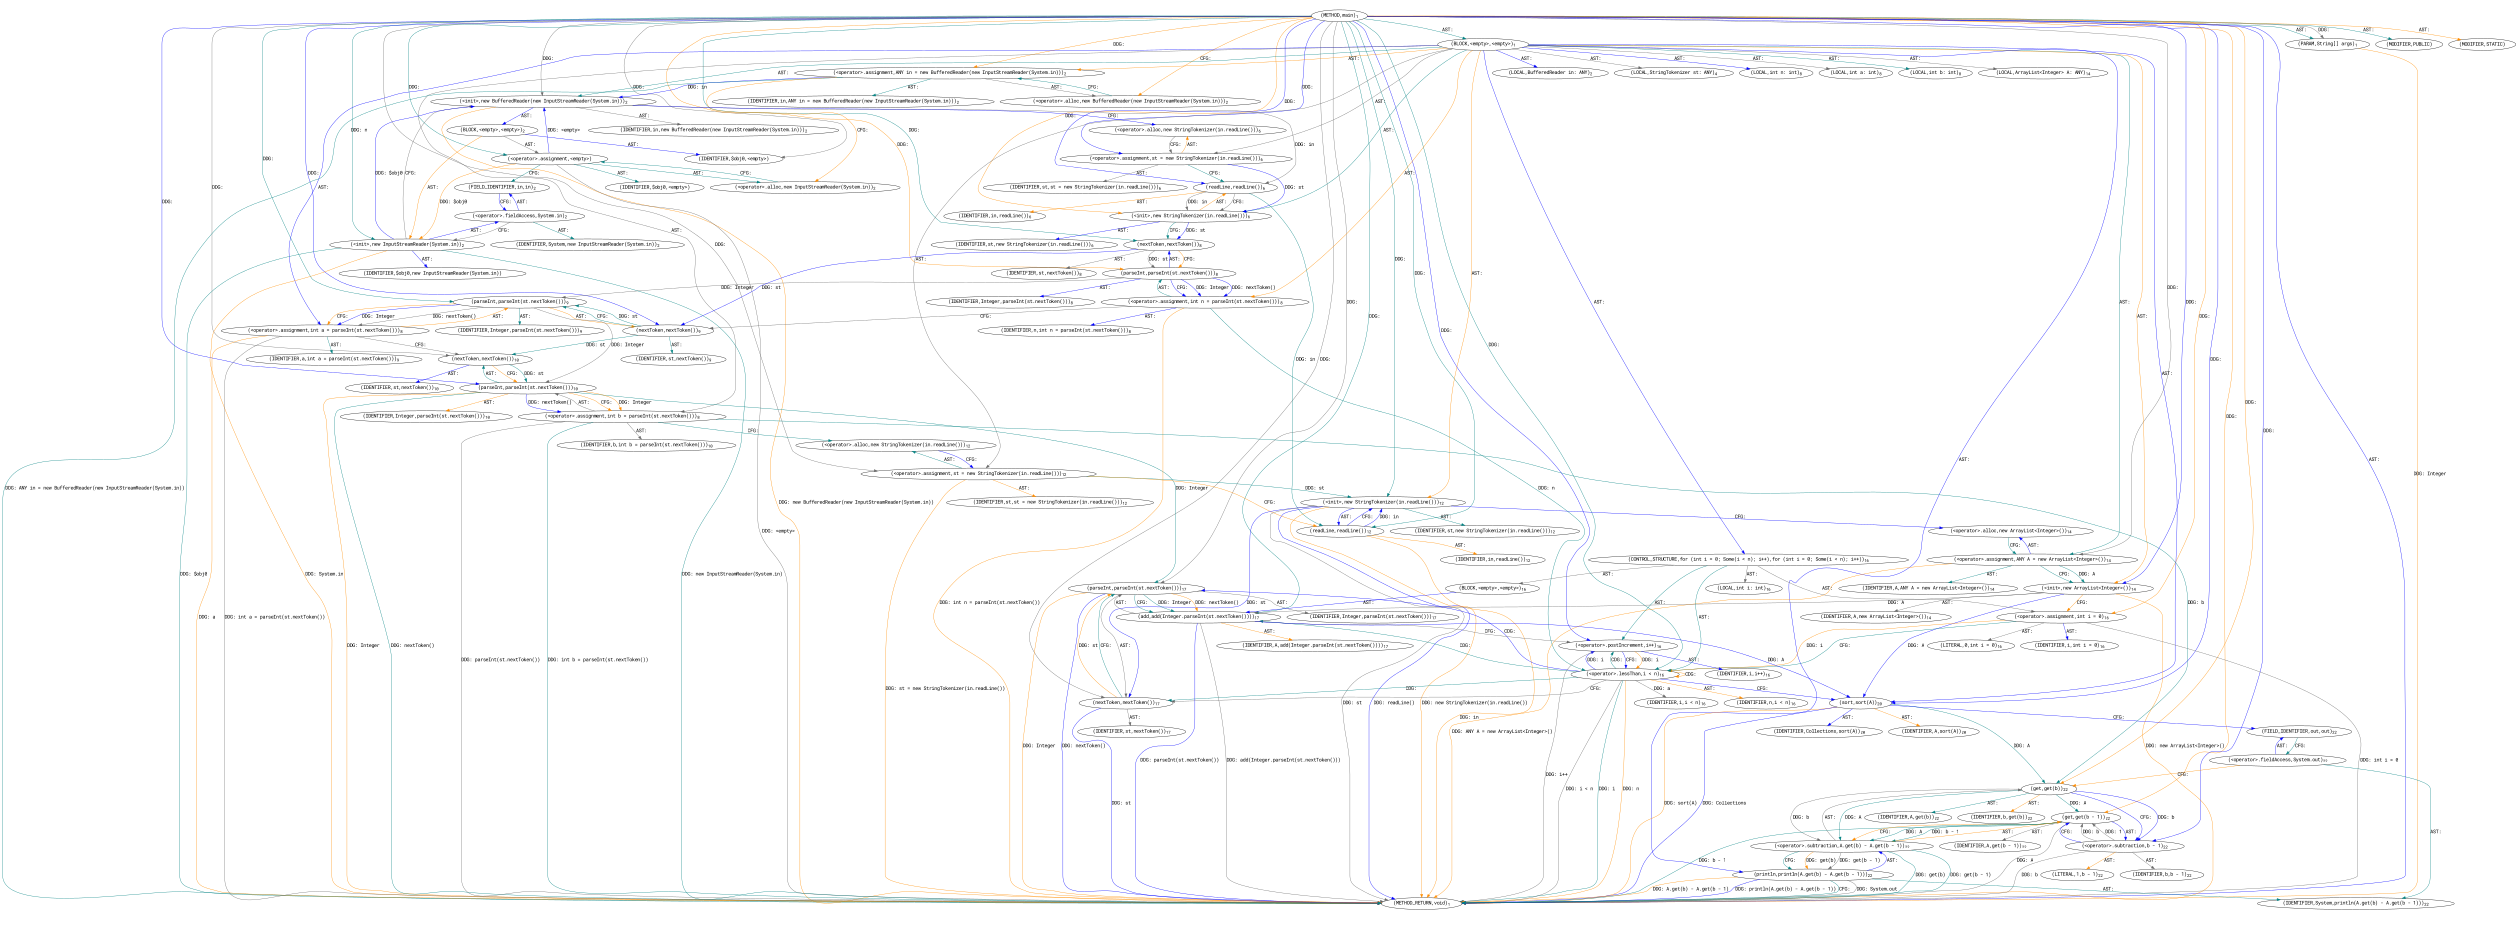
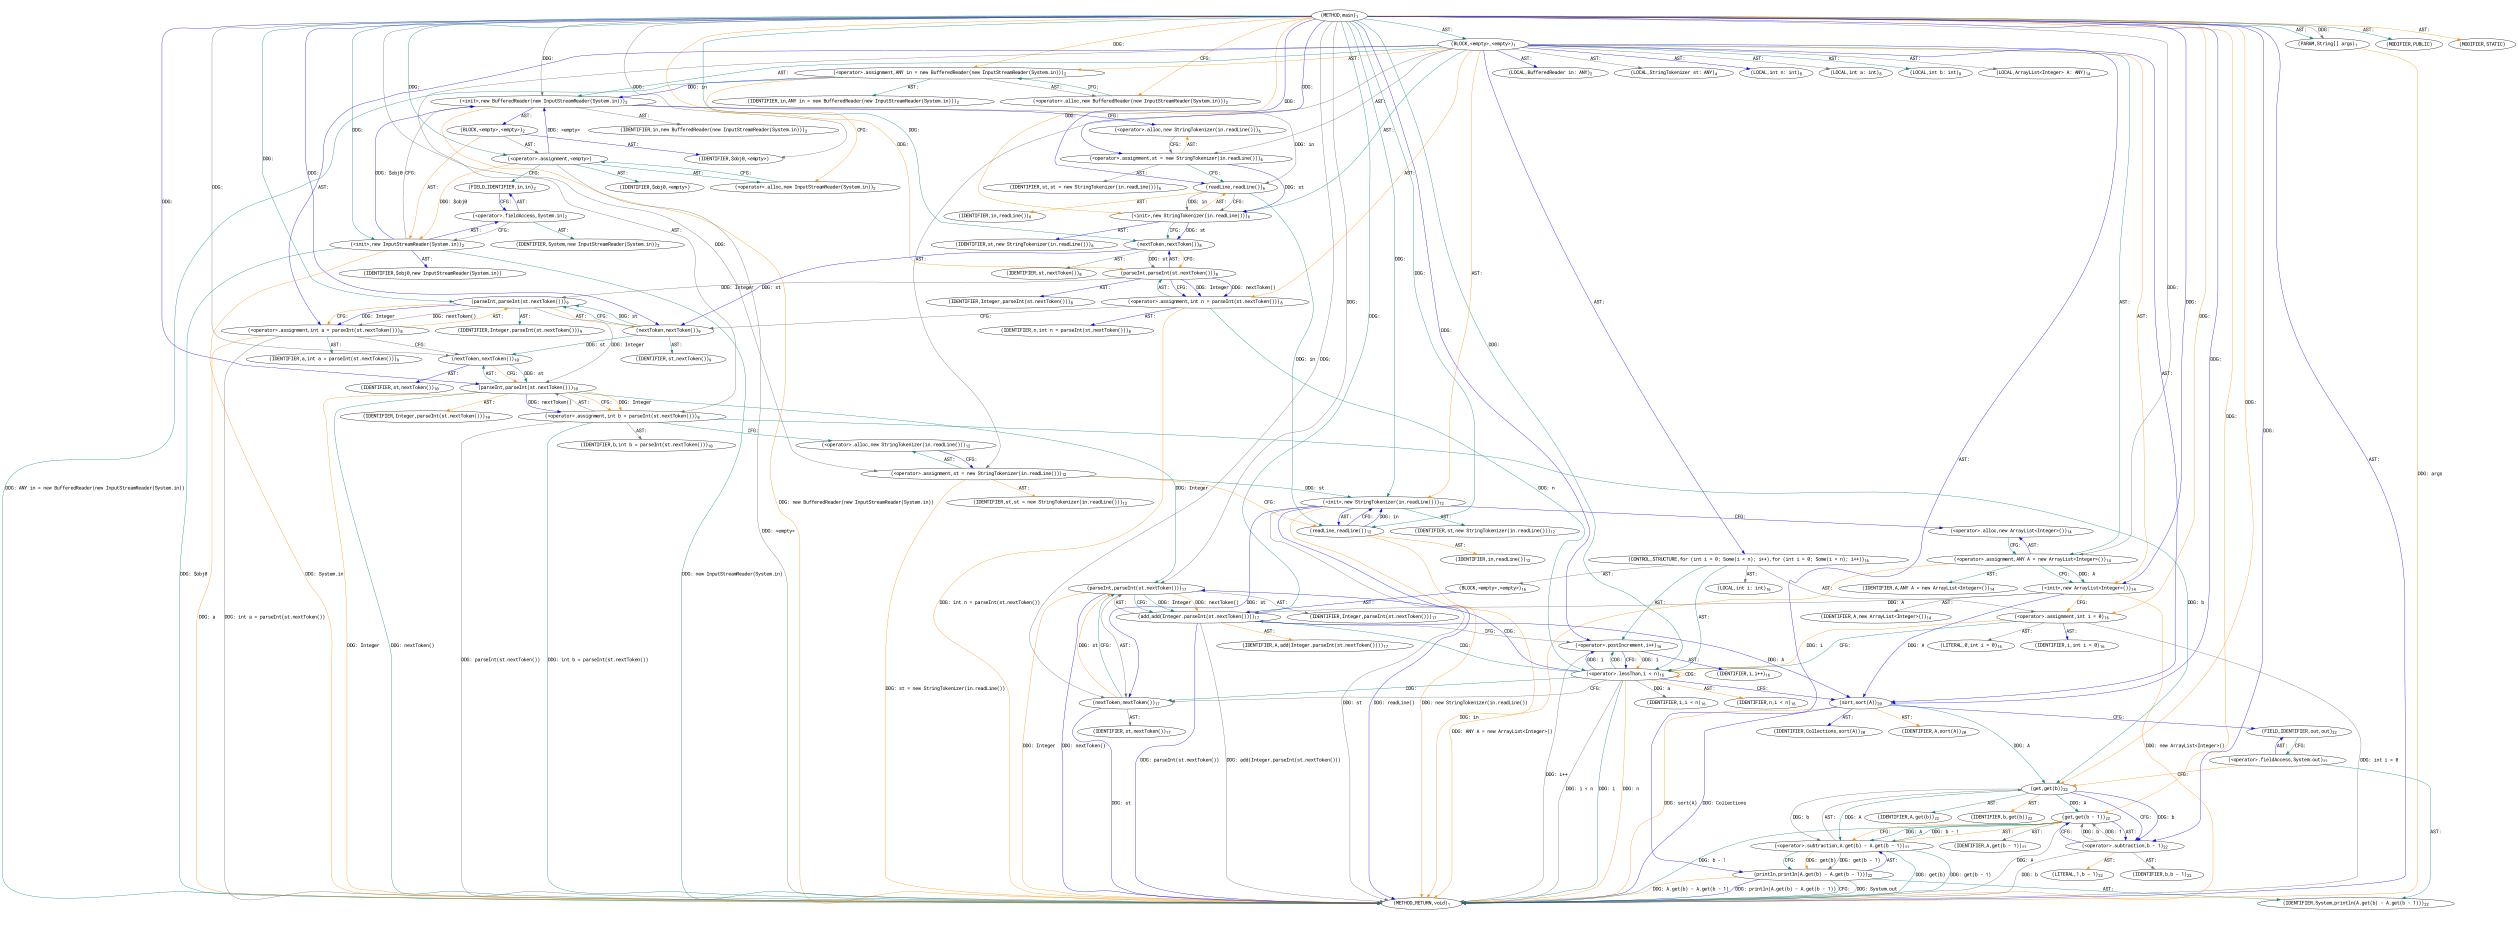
(359, 130) -> (359, 130)
(2430, 474) -> (2430, 474)
